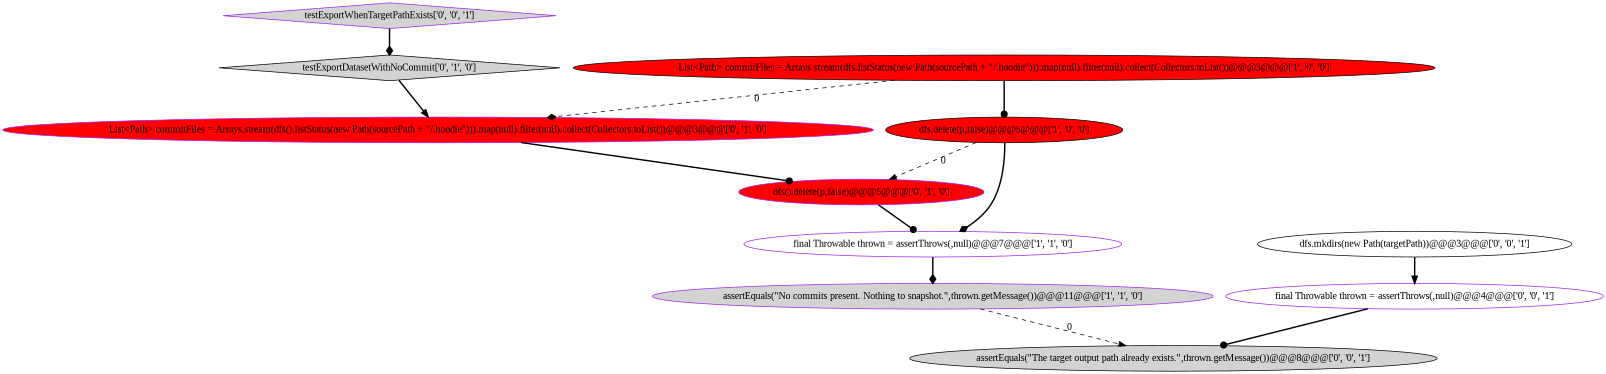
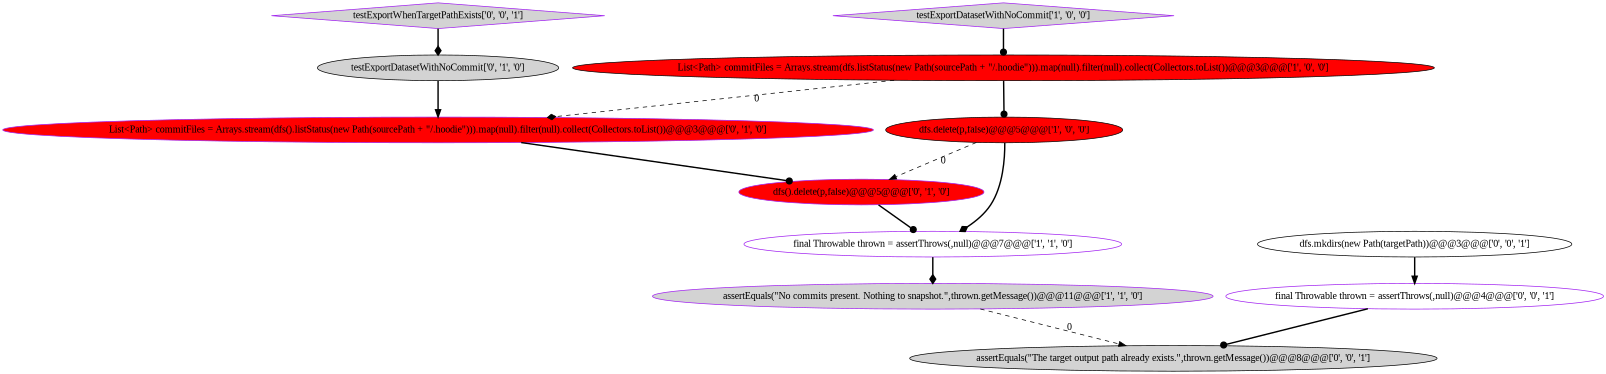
none -> (1003, 16)
(390, 68) -> (438, 68)
